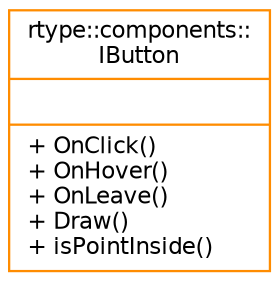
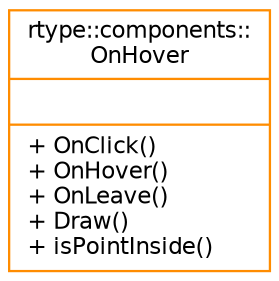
(140, 56) -> (140, 56)
